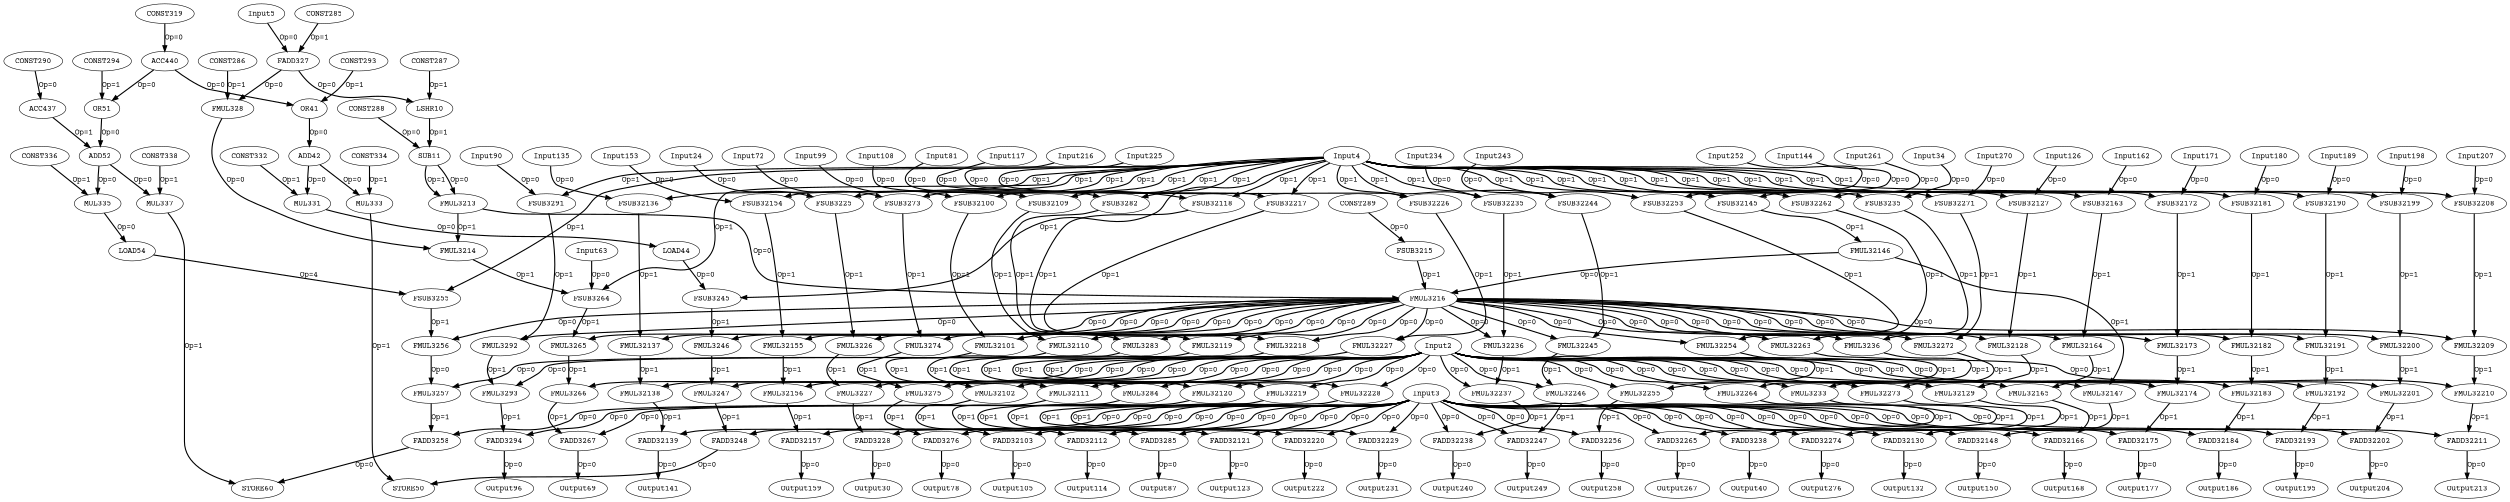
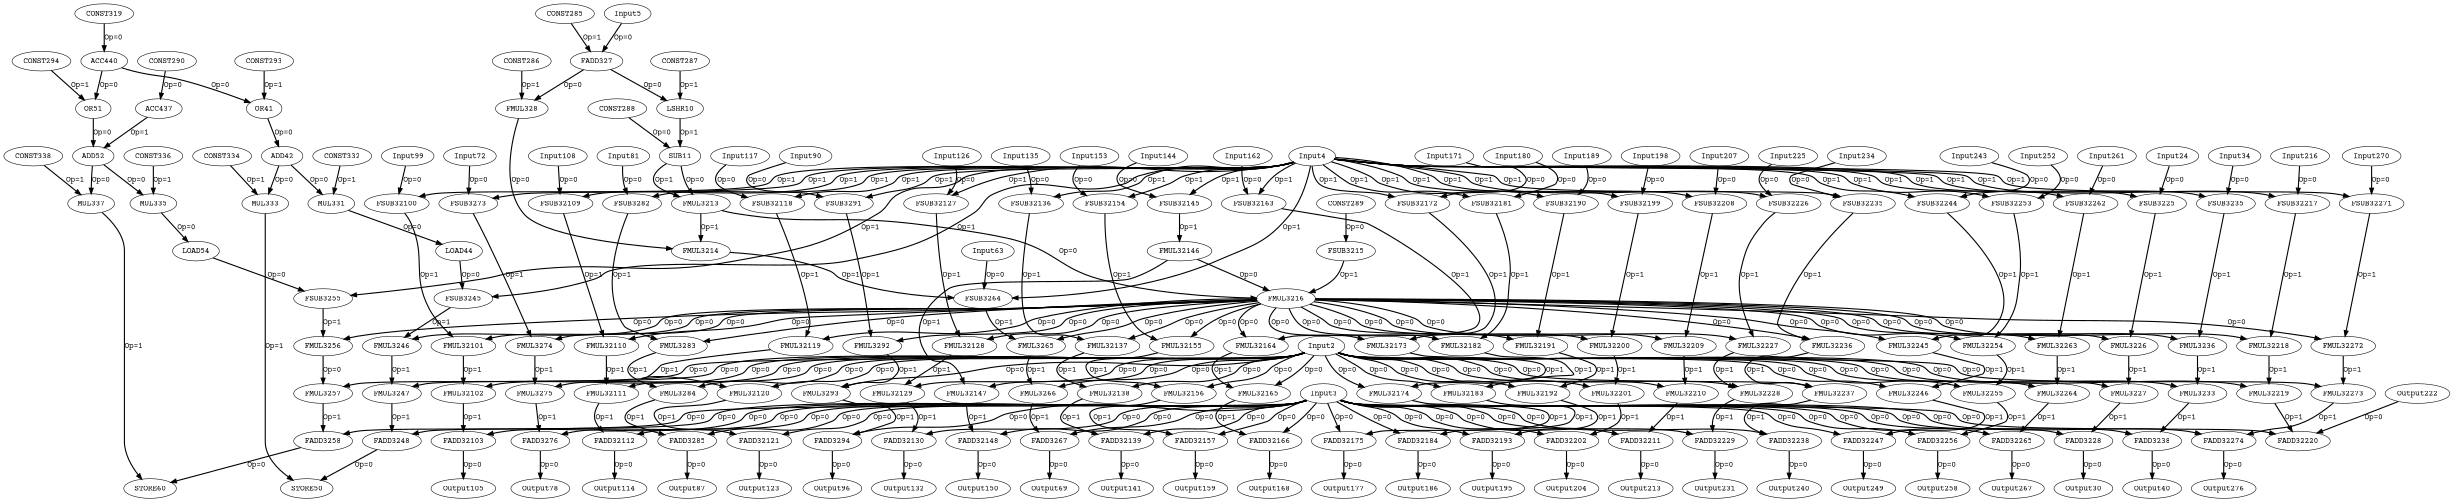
(309, 275) -> (277, 275)
(1304, 462) -> (2360, 416)
